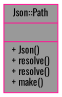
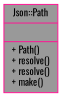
(25, 50) -> (25, 50)
